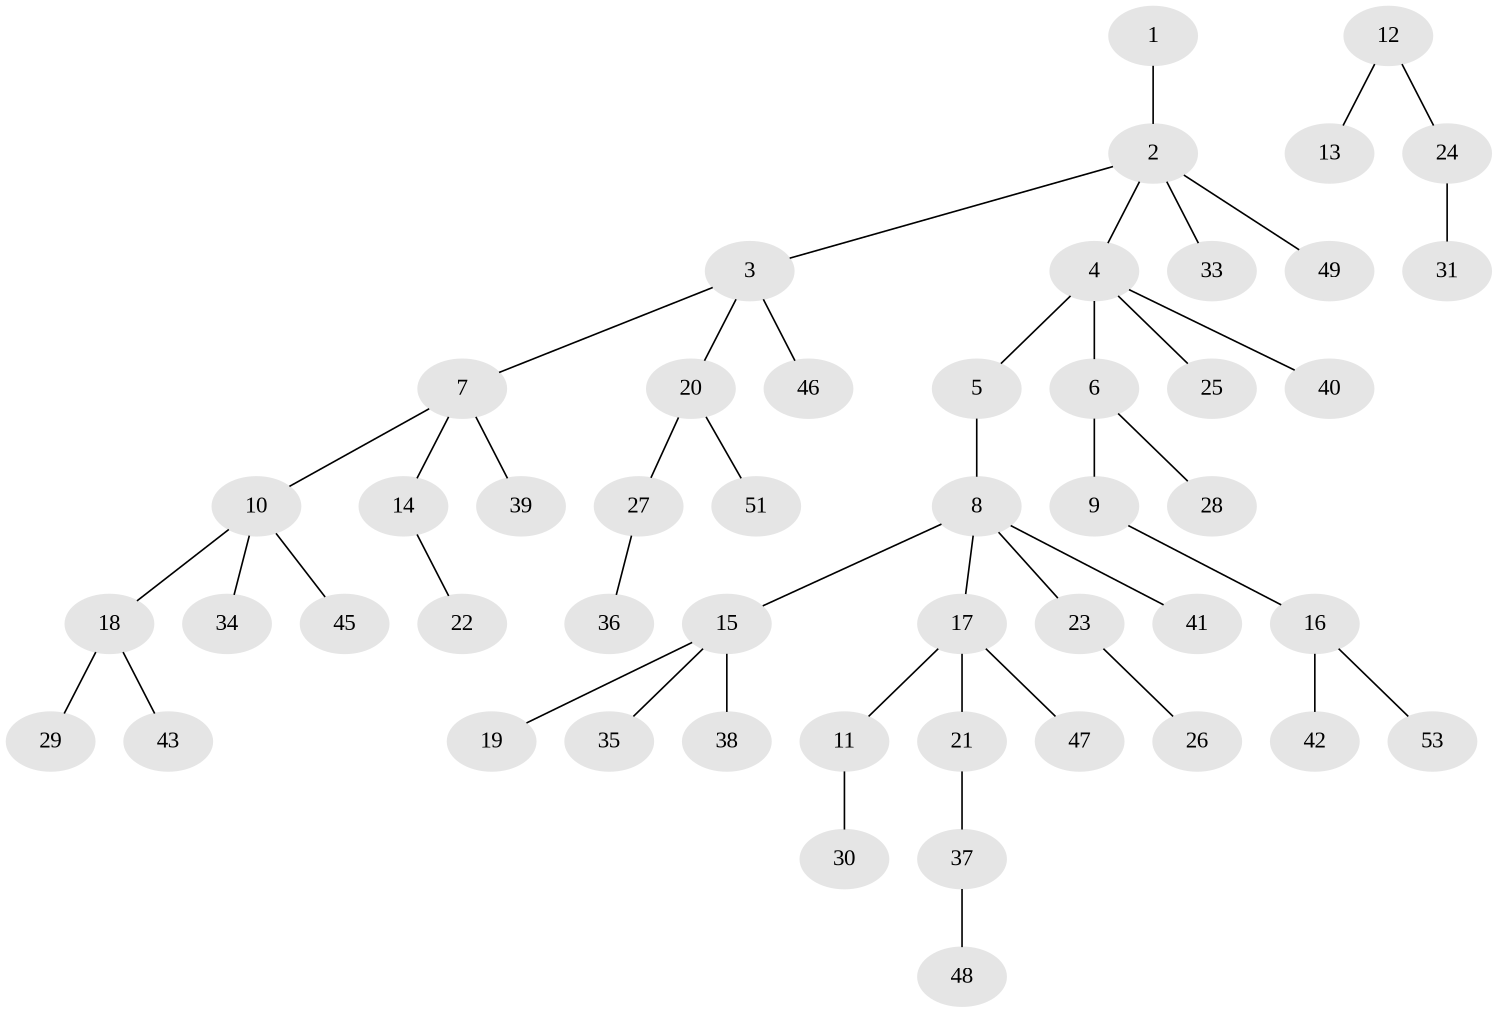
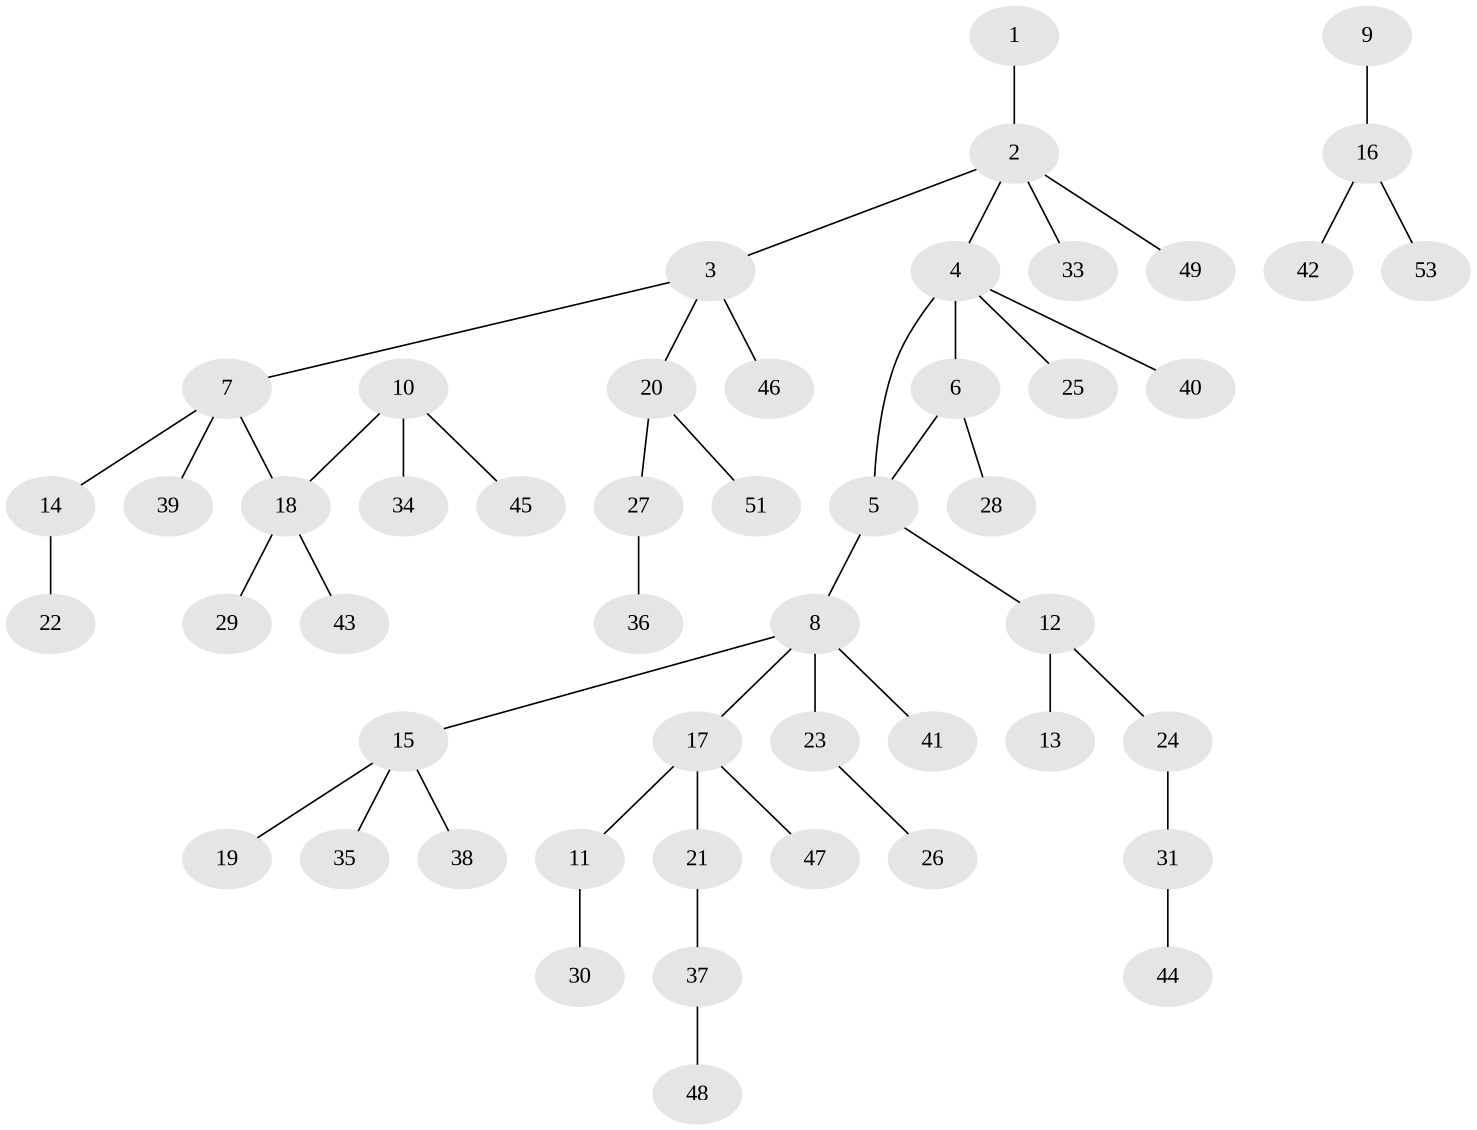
(359, 448) -> (256, 448)
(1094, 448) -> (915, 448)
none -> (962, 565)
none -> (1168, 977)
